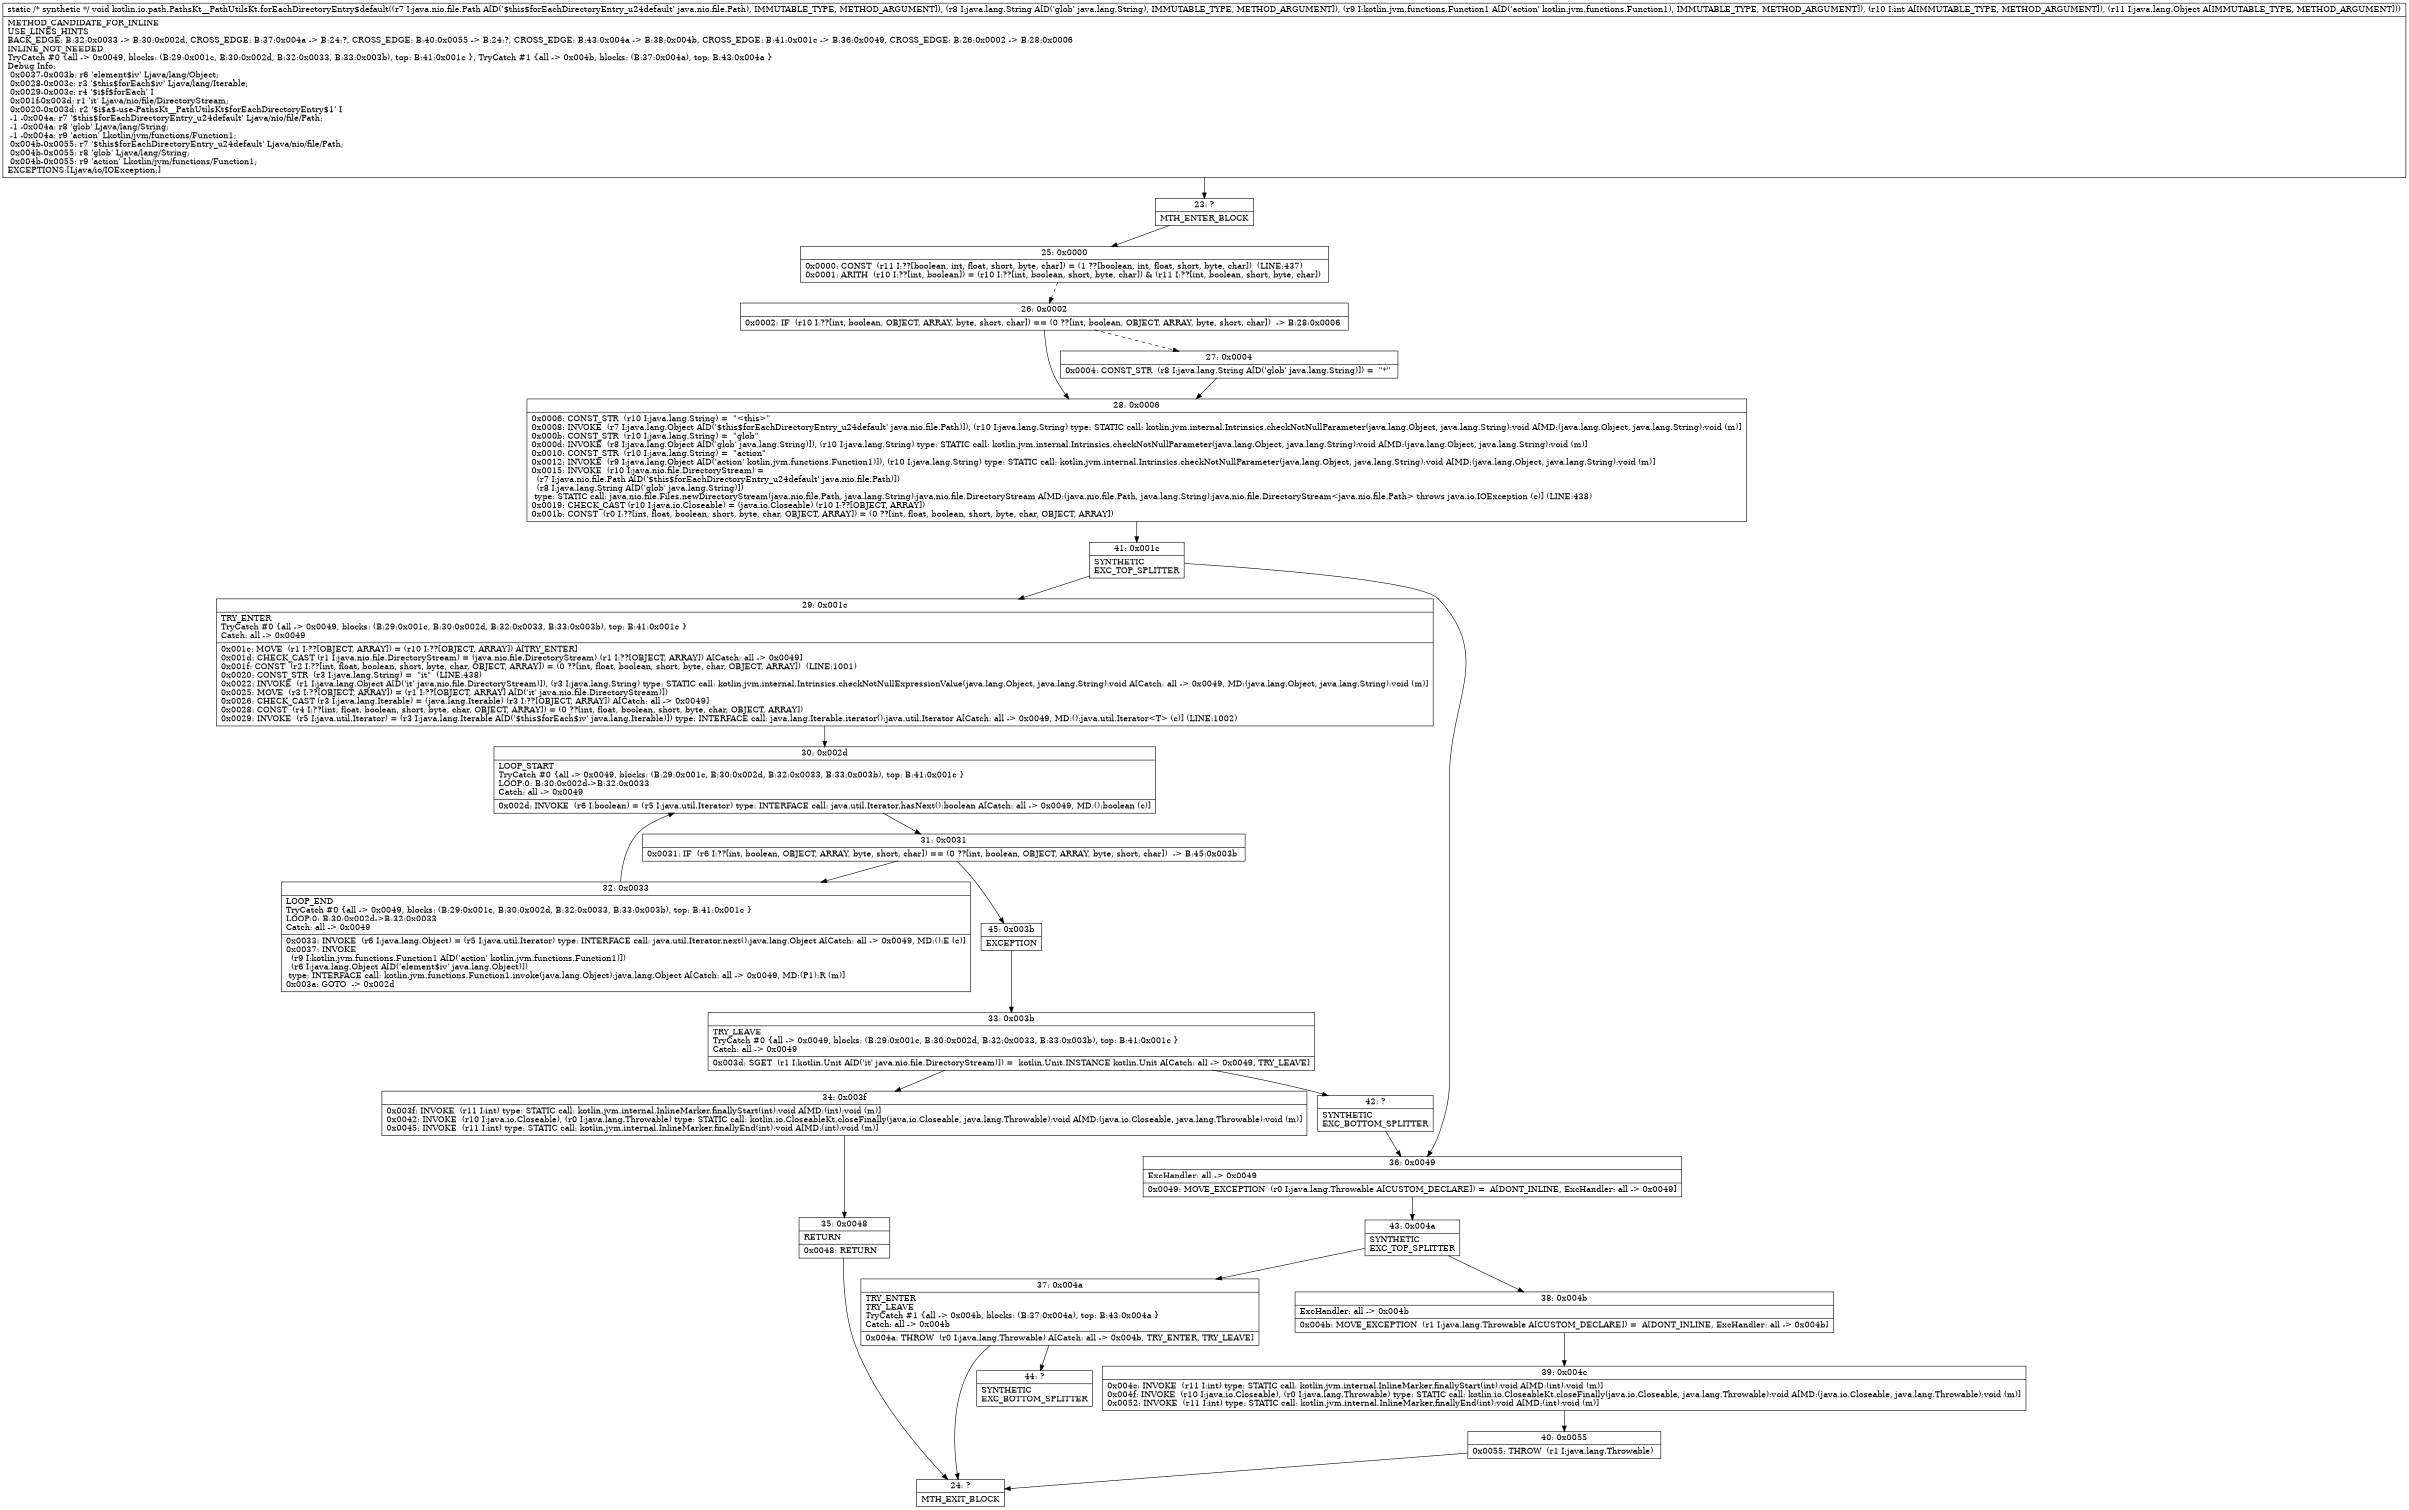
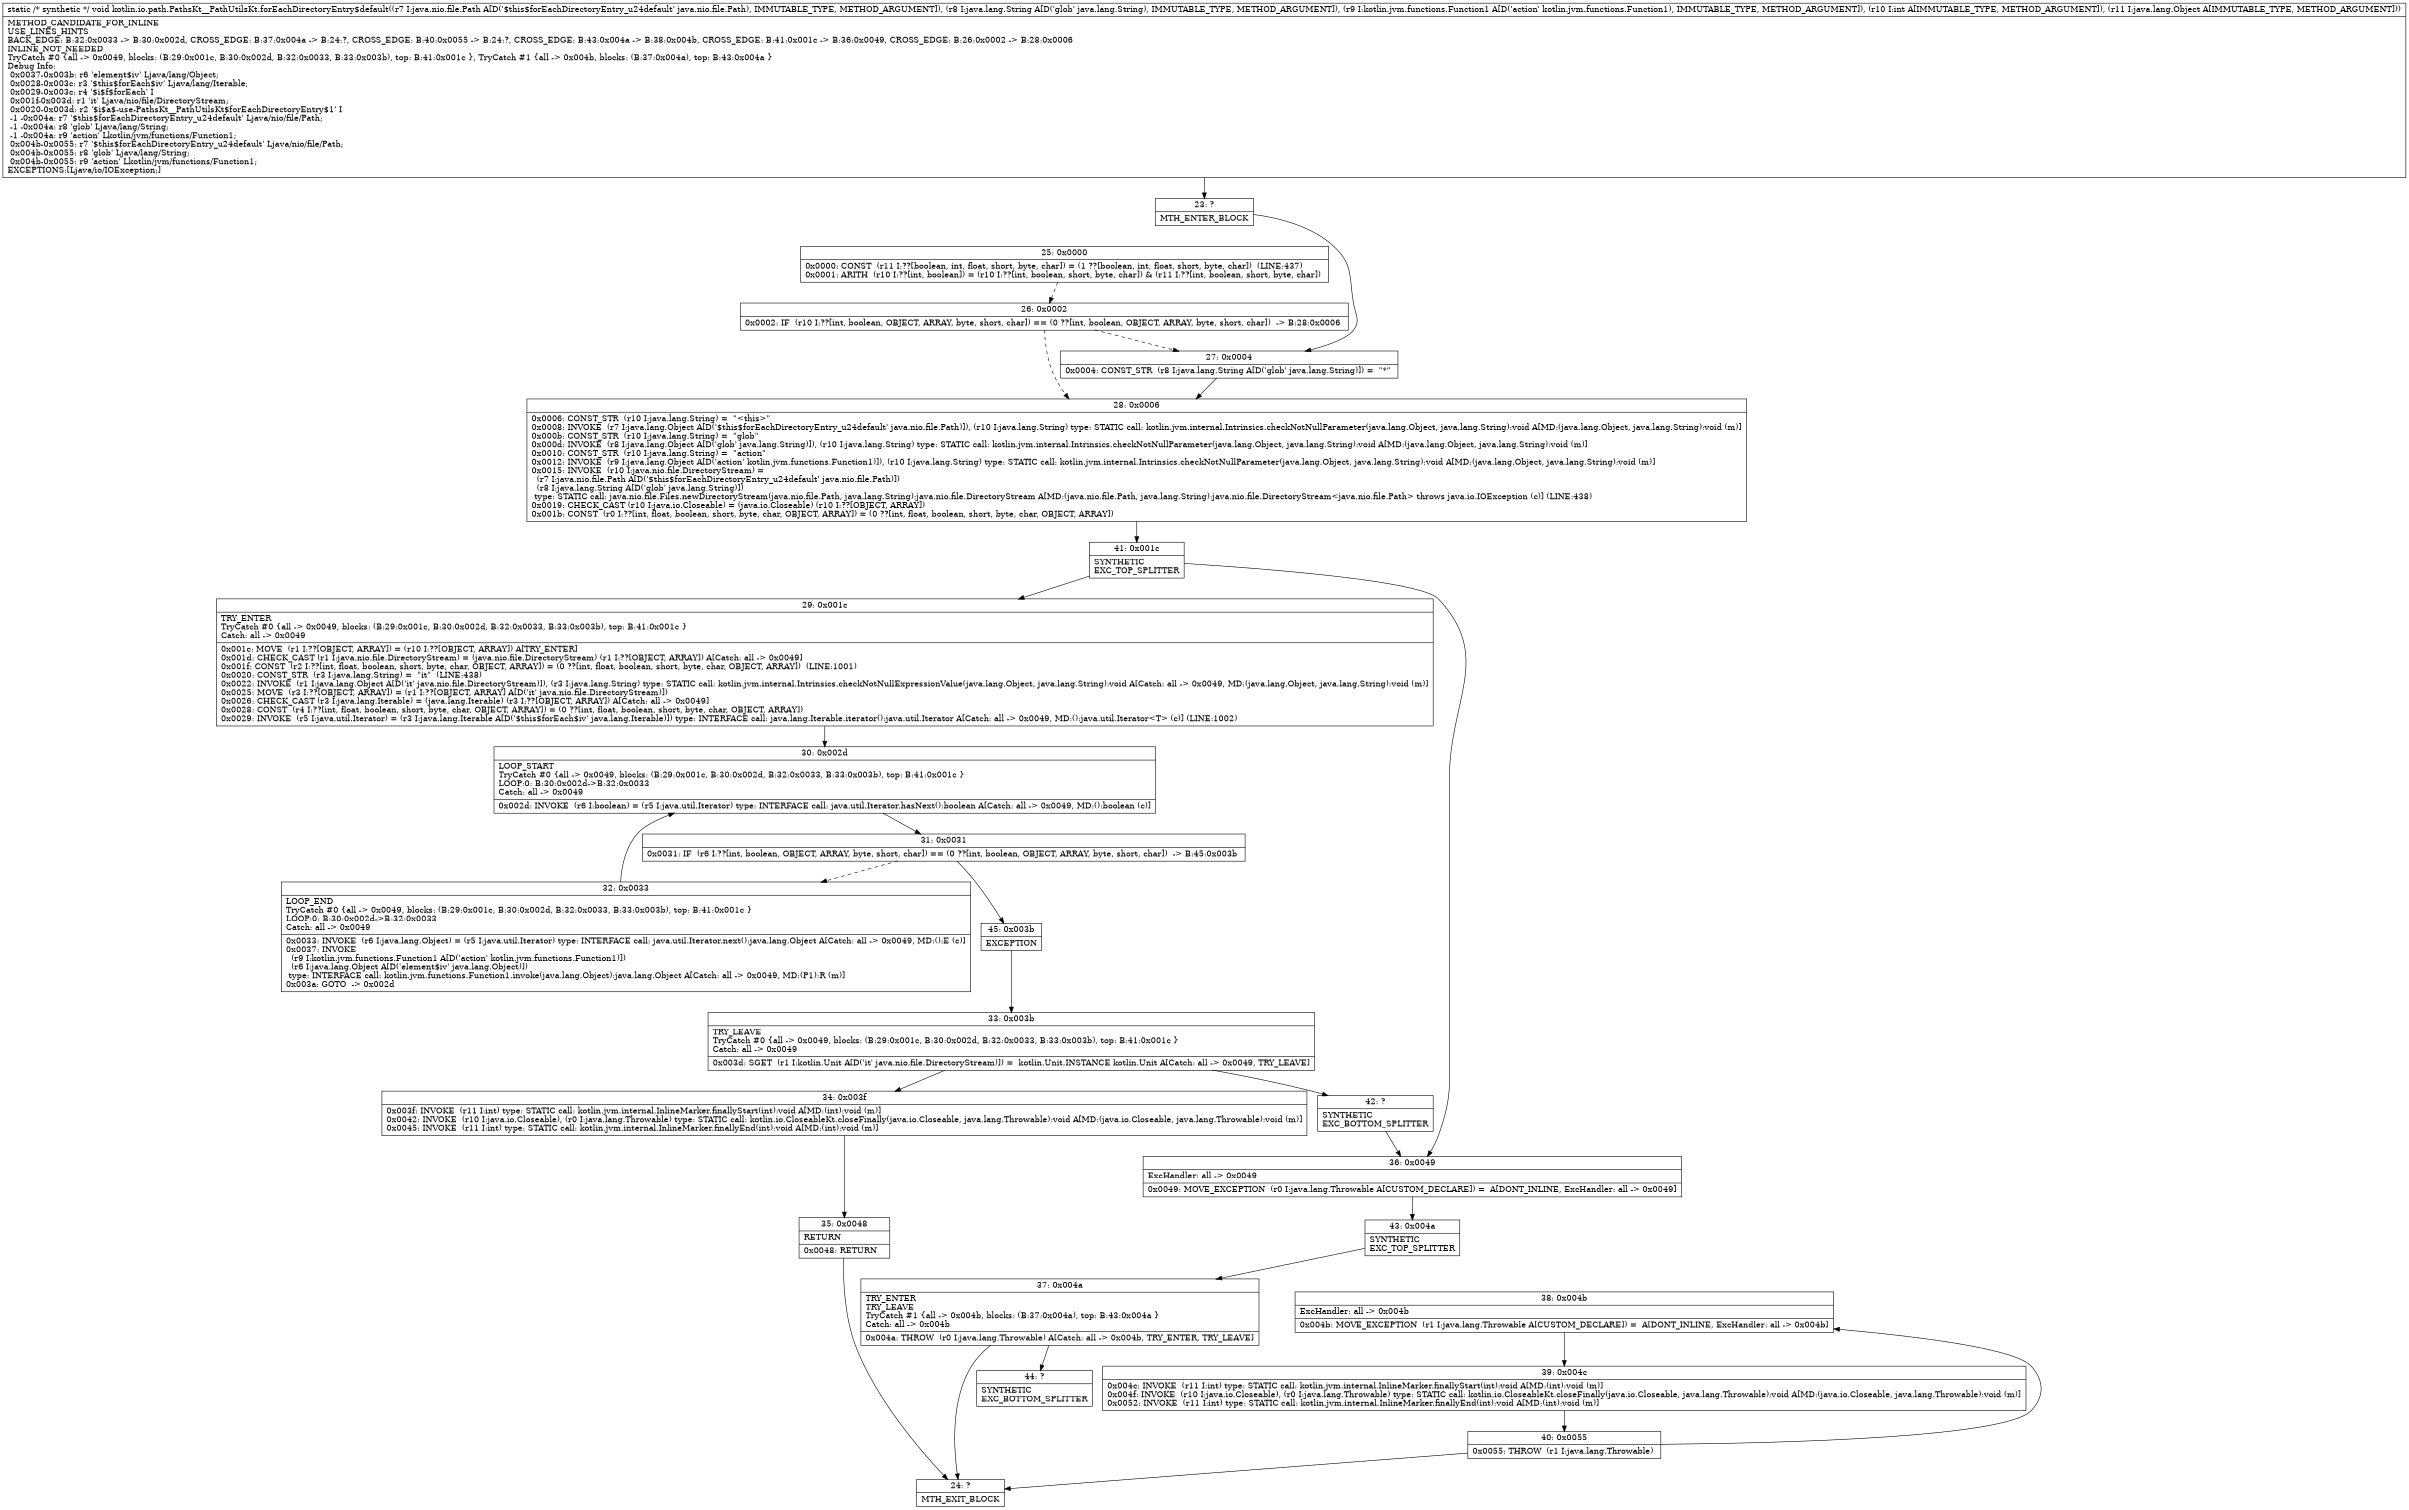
(1143, 235) -> (1348, 267)
(1050, 364) -> (1050, 364)
(862, 871) -> (862, 871)
(1483, 1273) -> (1971, 1428)
